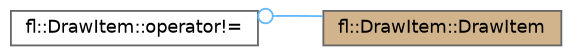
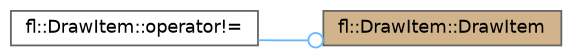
(298, 16) -> (283, 40)
